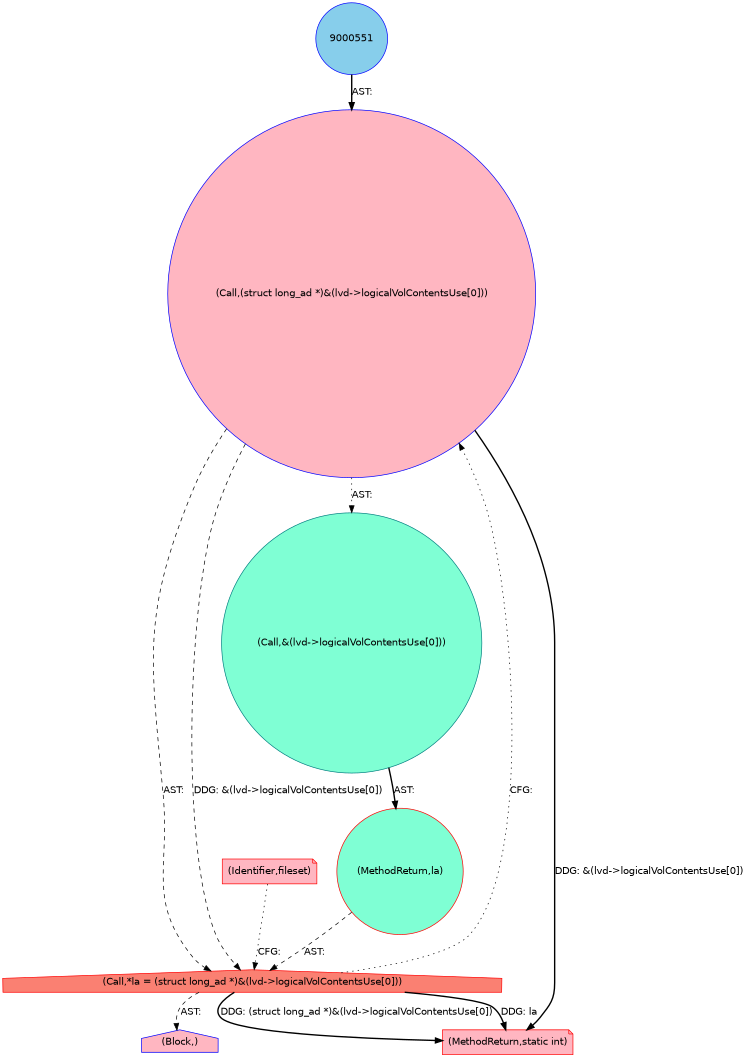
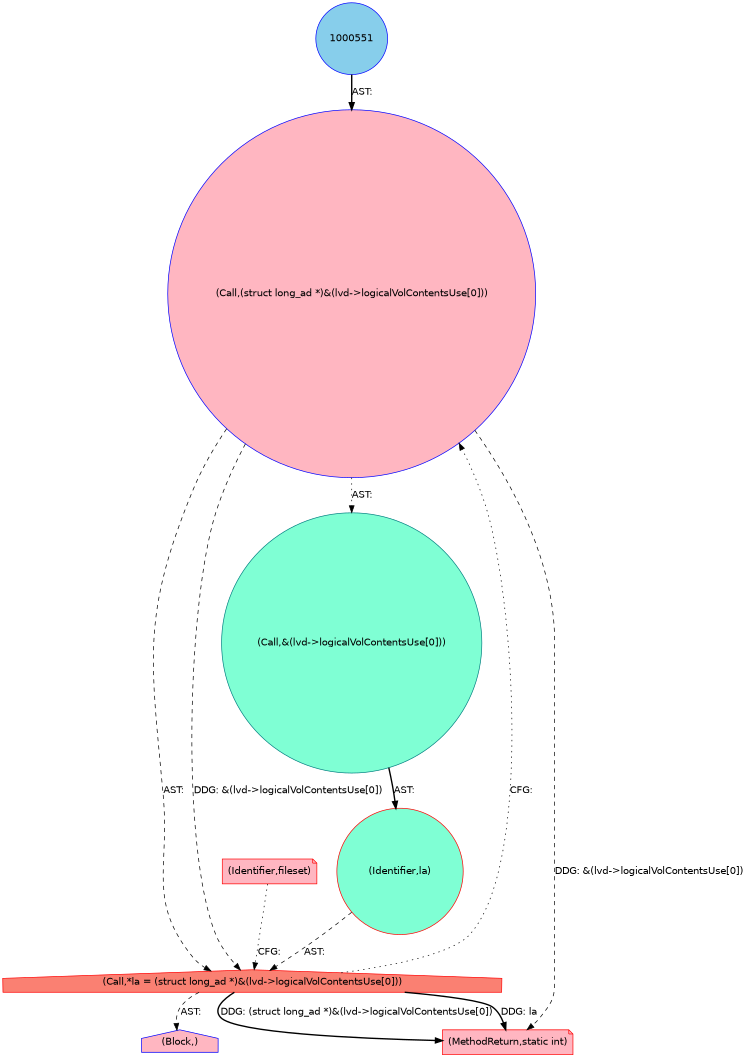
(352, 39) -> (352, 39)
(555, 722) -> (555, 722)
(400, 871) -> (400, 871)
